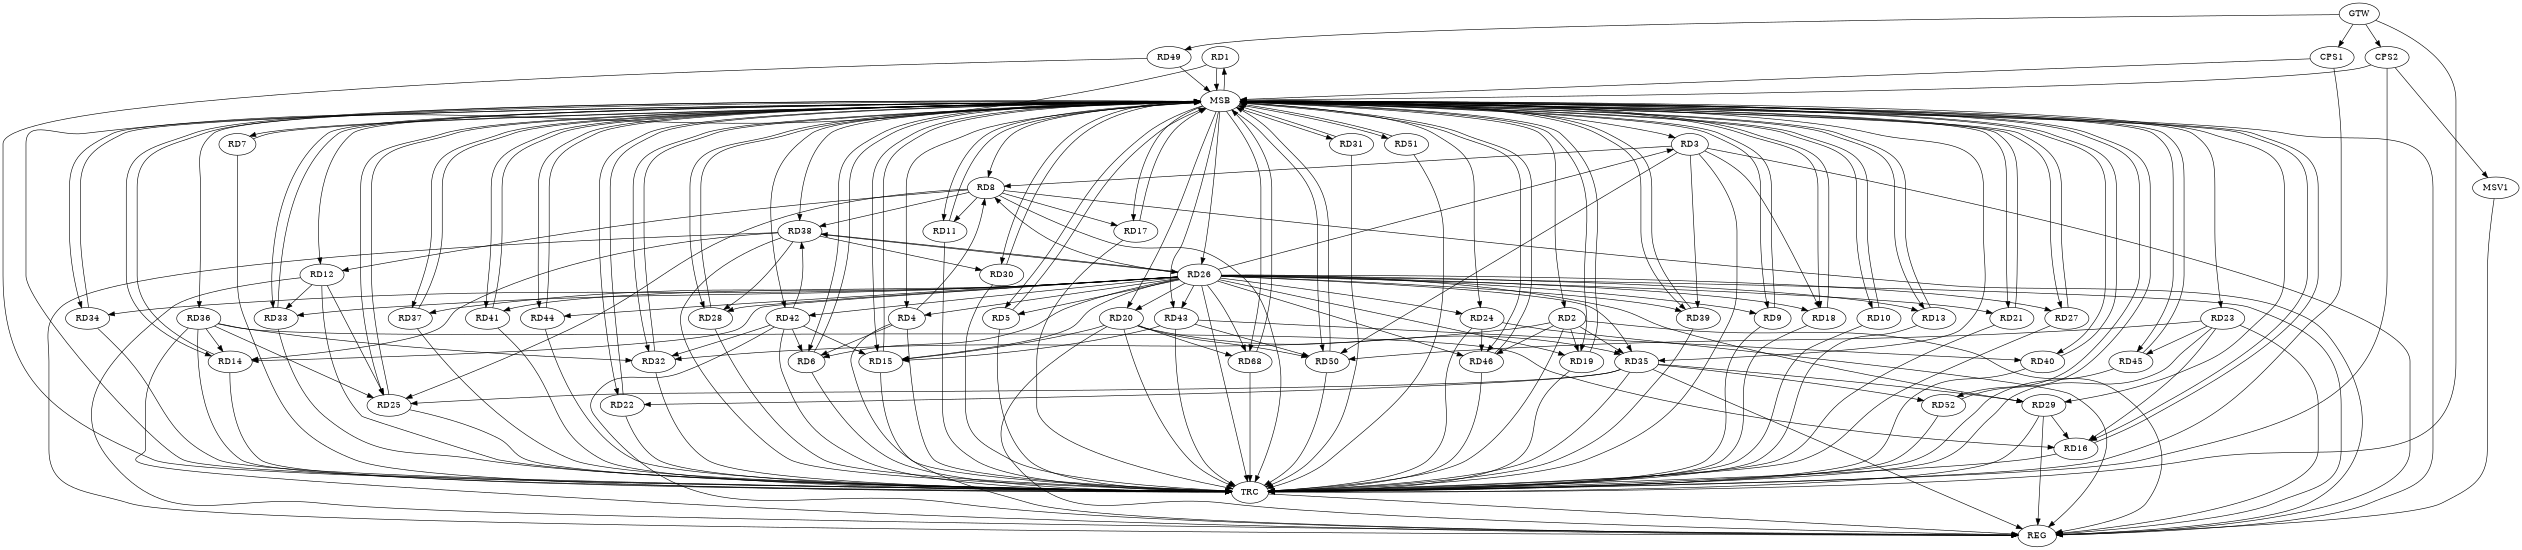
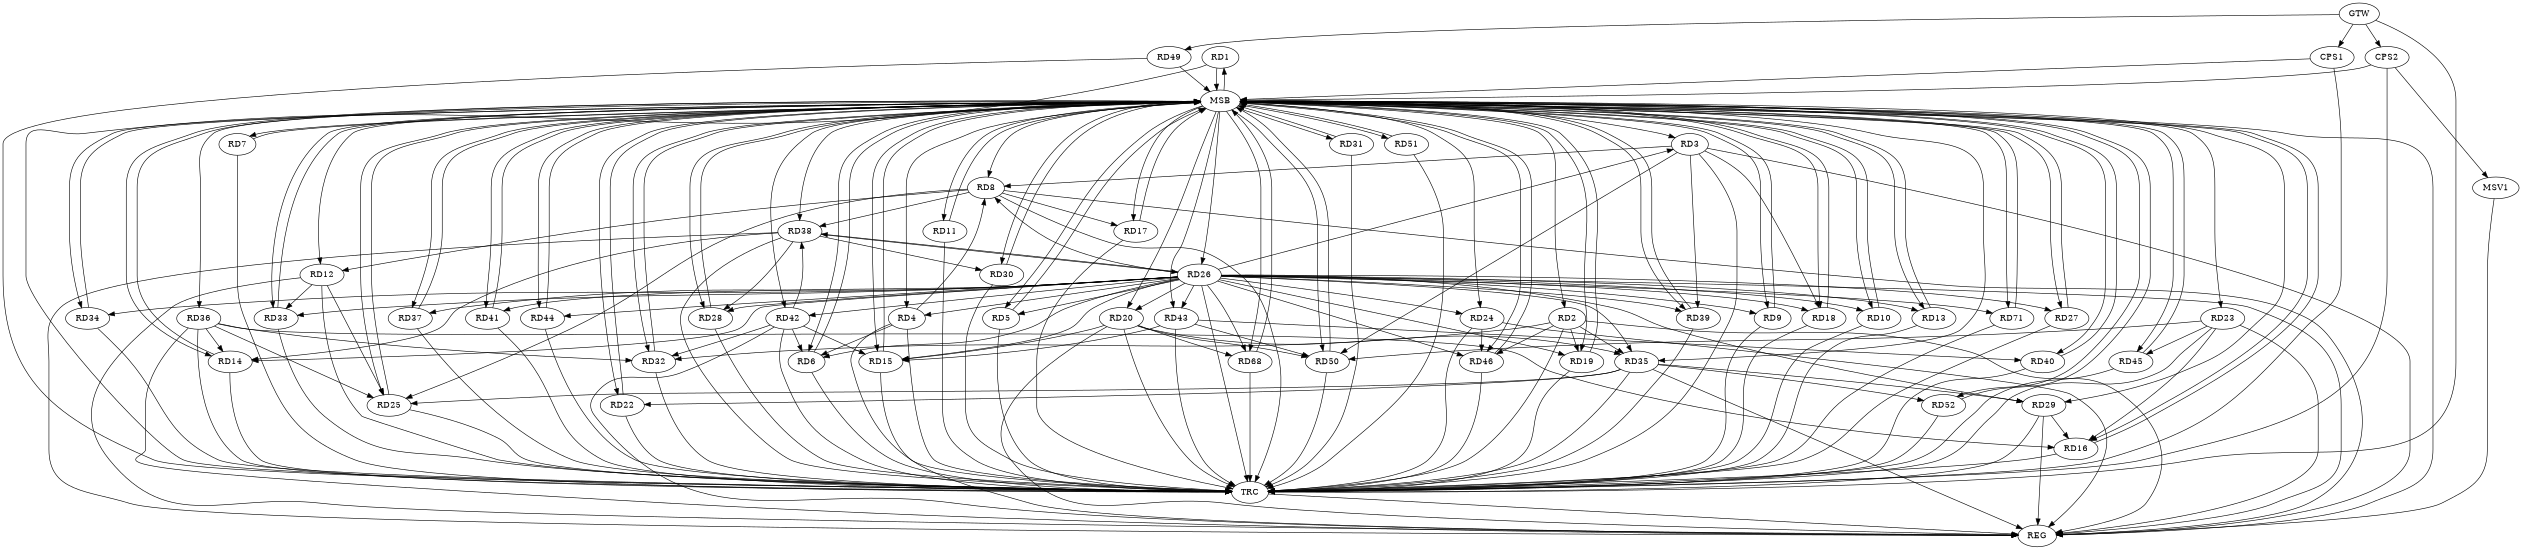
(968, 207) -> none
none -> (1540, 283)
(2012, 318) -> (2012, 318)
